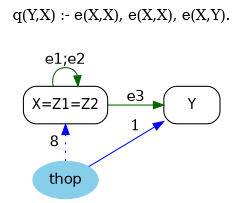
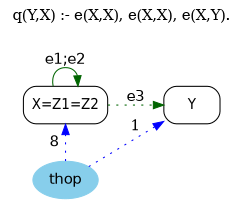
(131, 105) -> (131, 105)
(122, 147) -> (122, 147)
